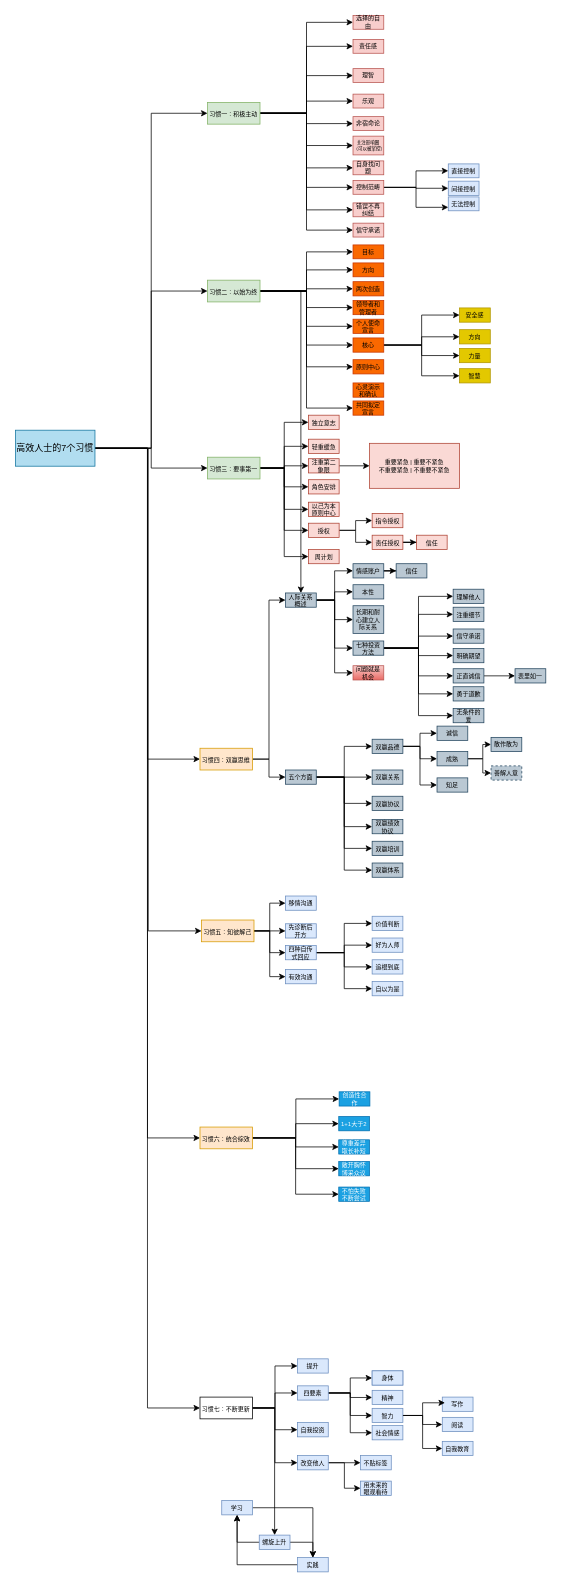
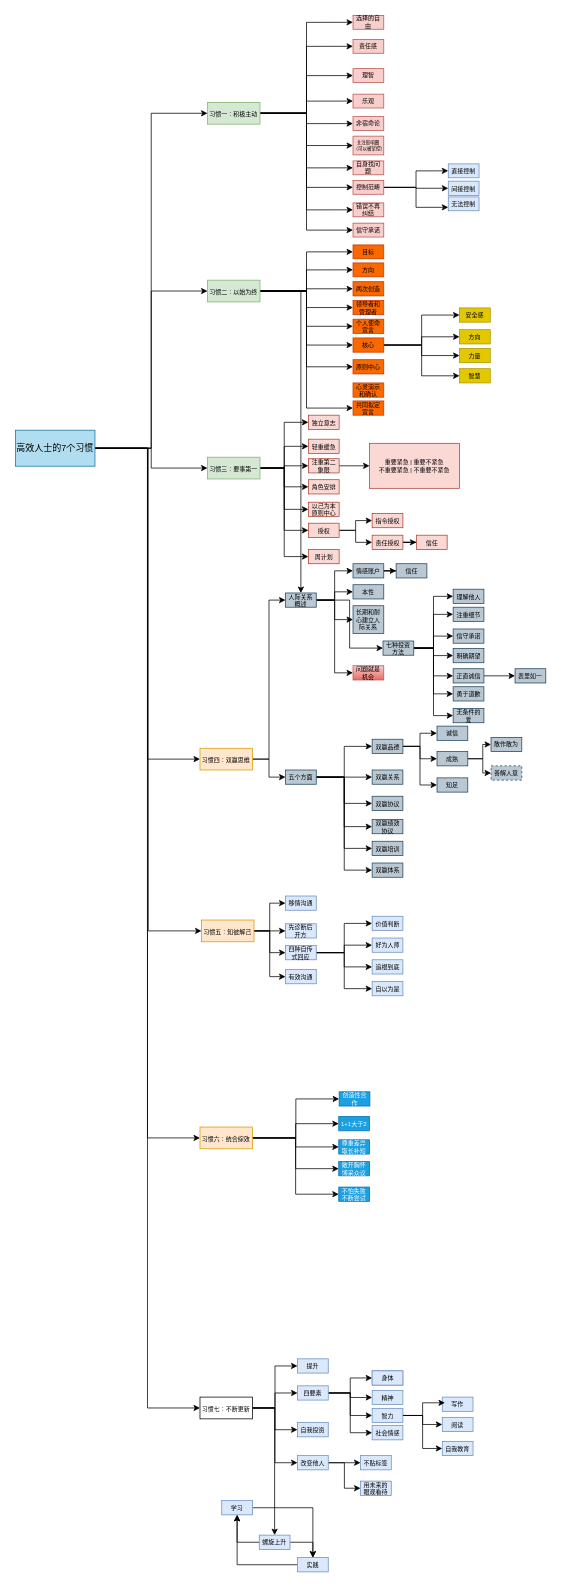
(368, 648) -> (398, 648)
